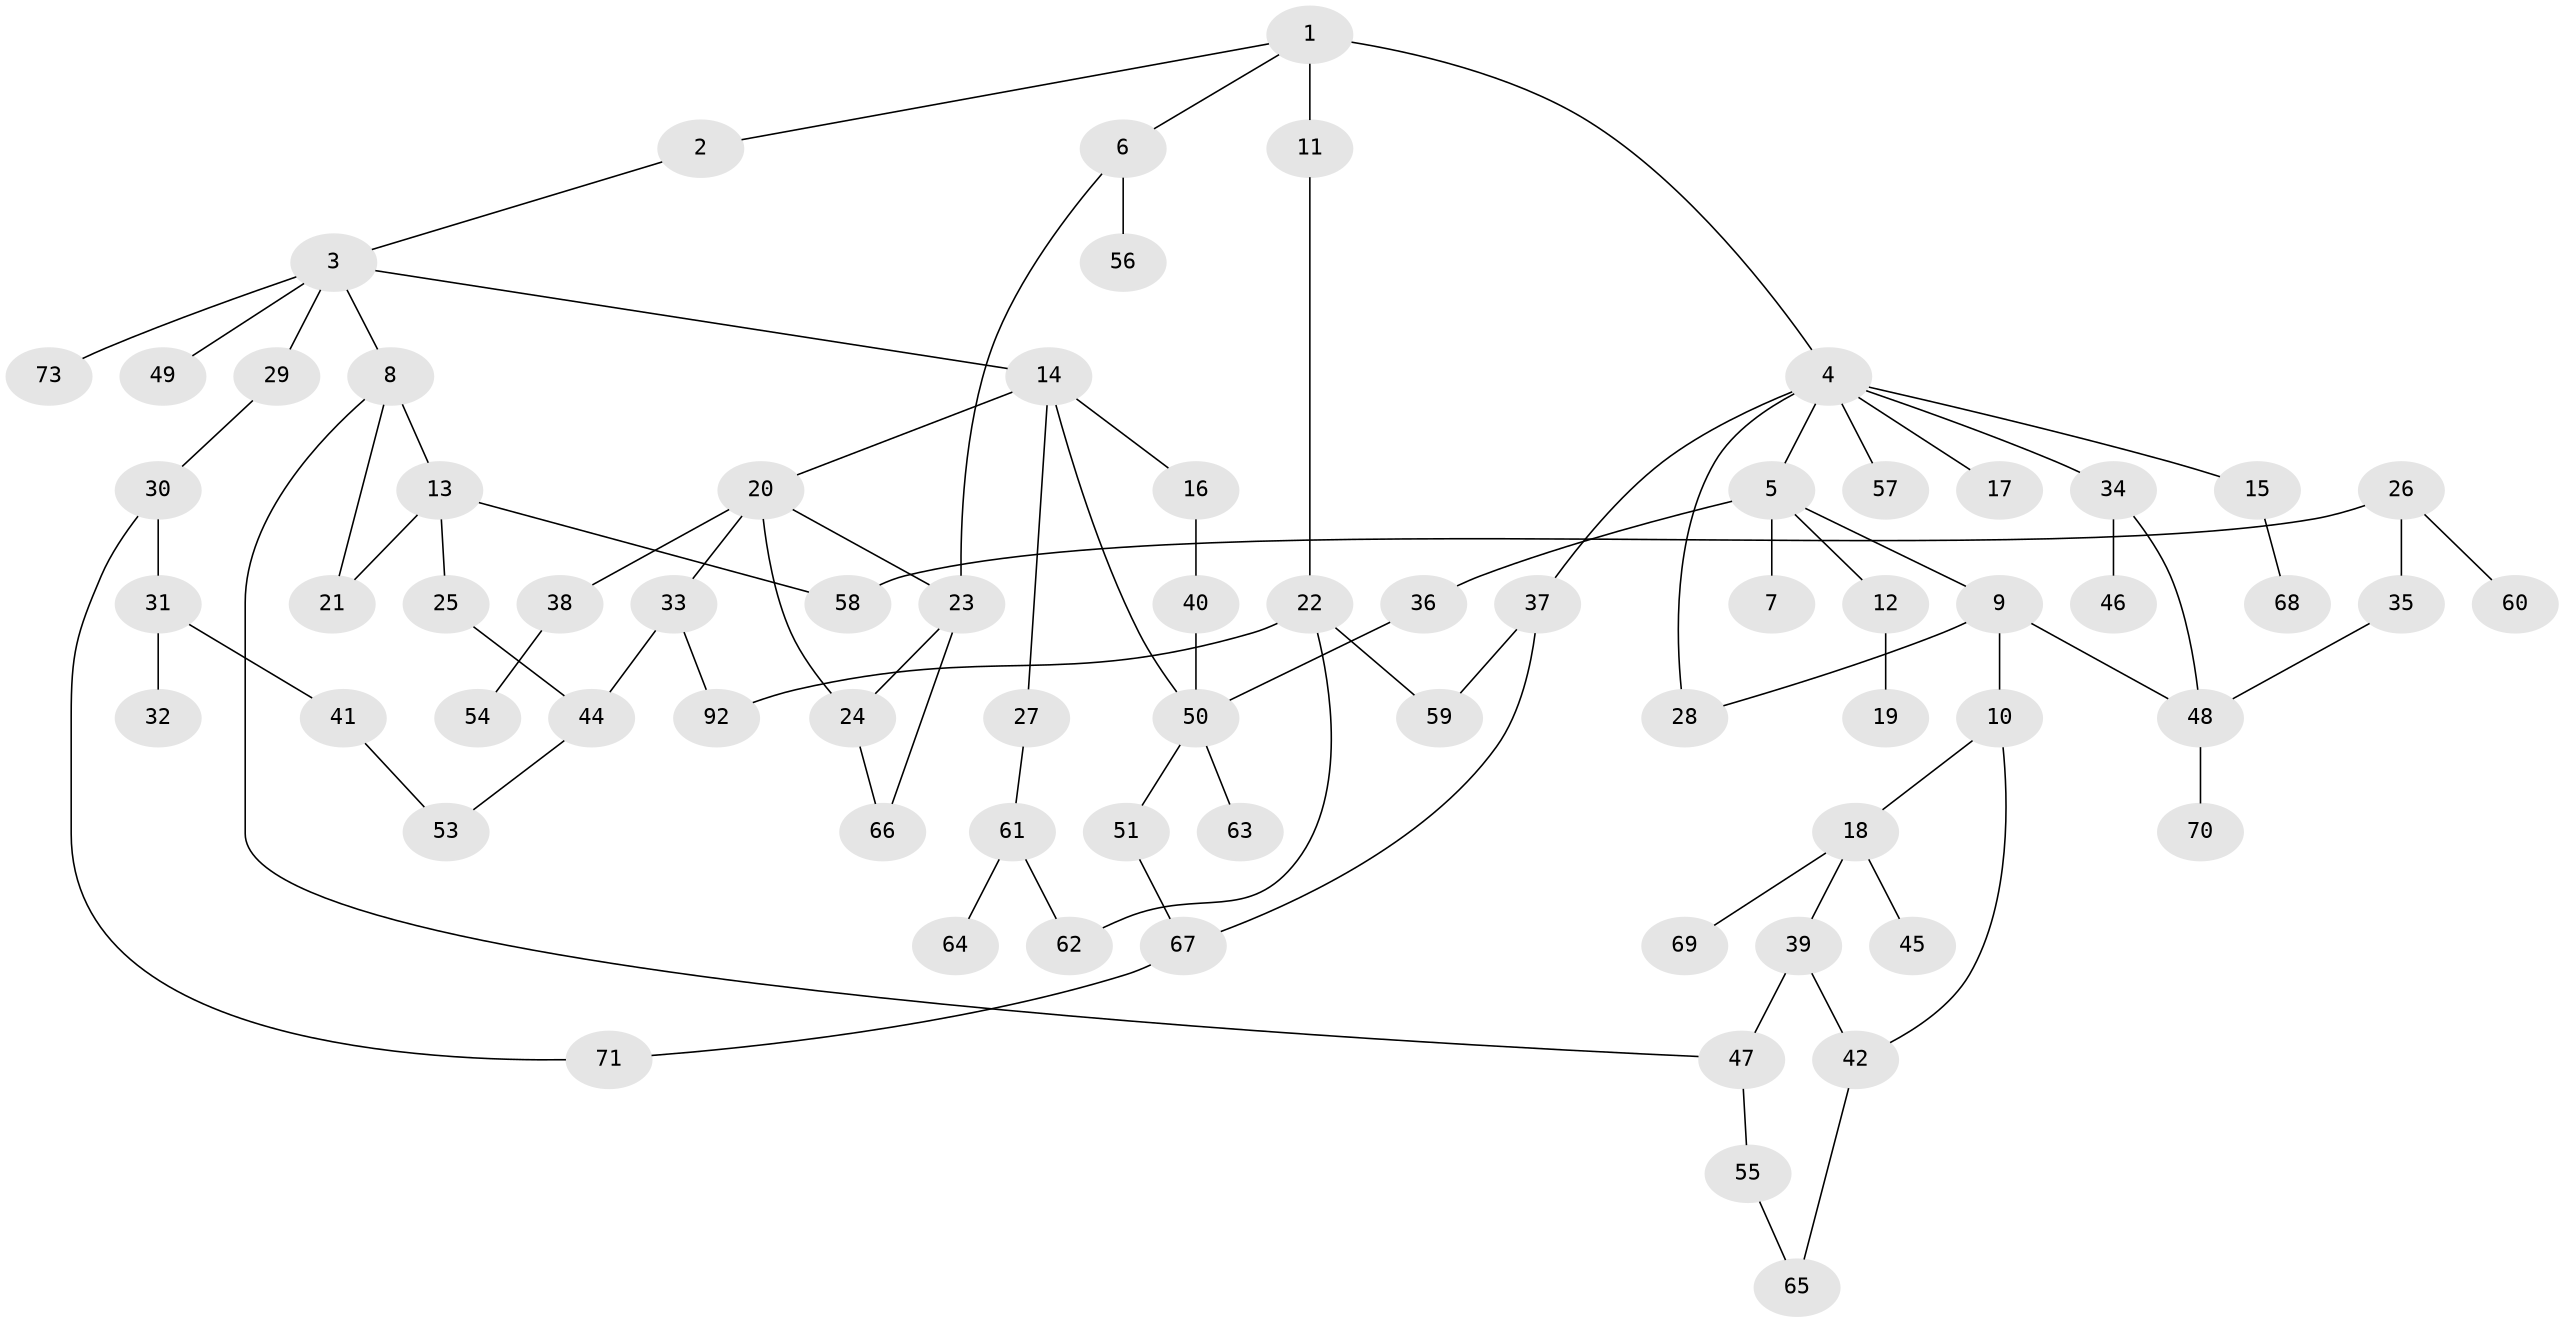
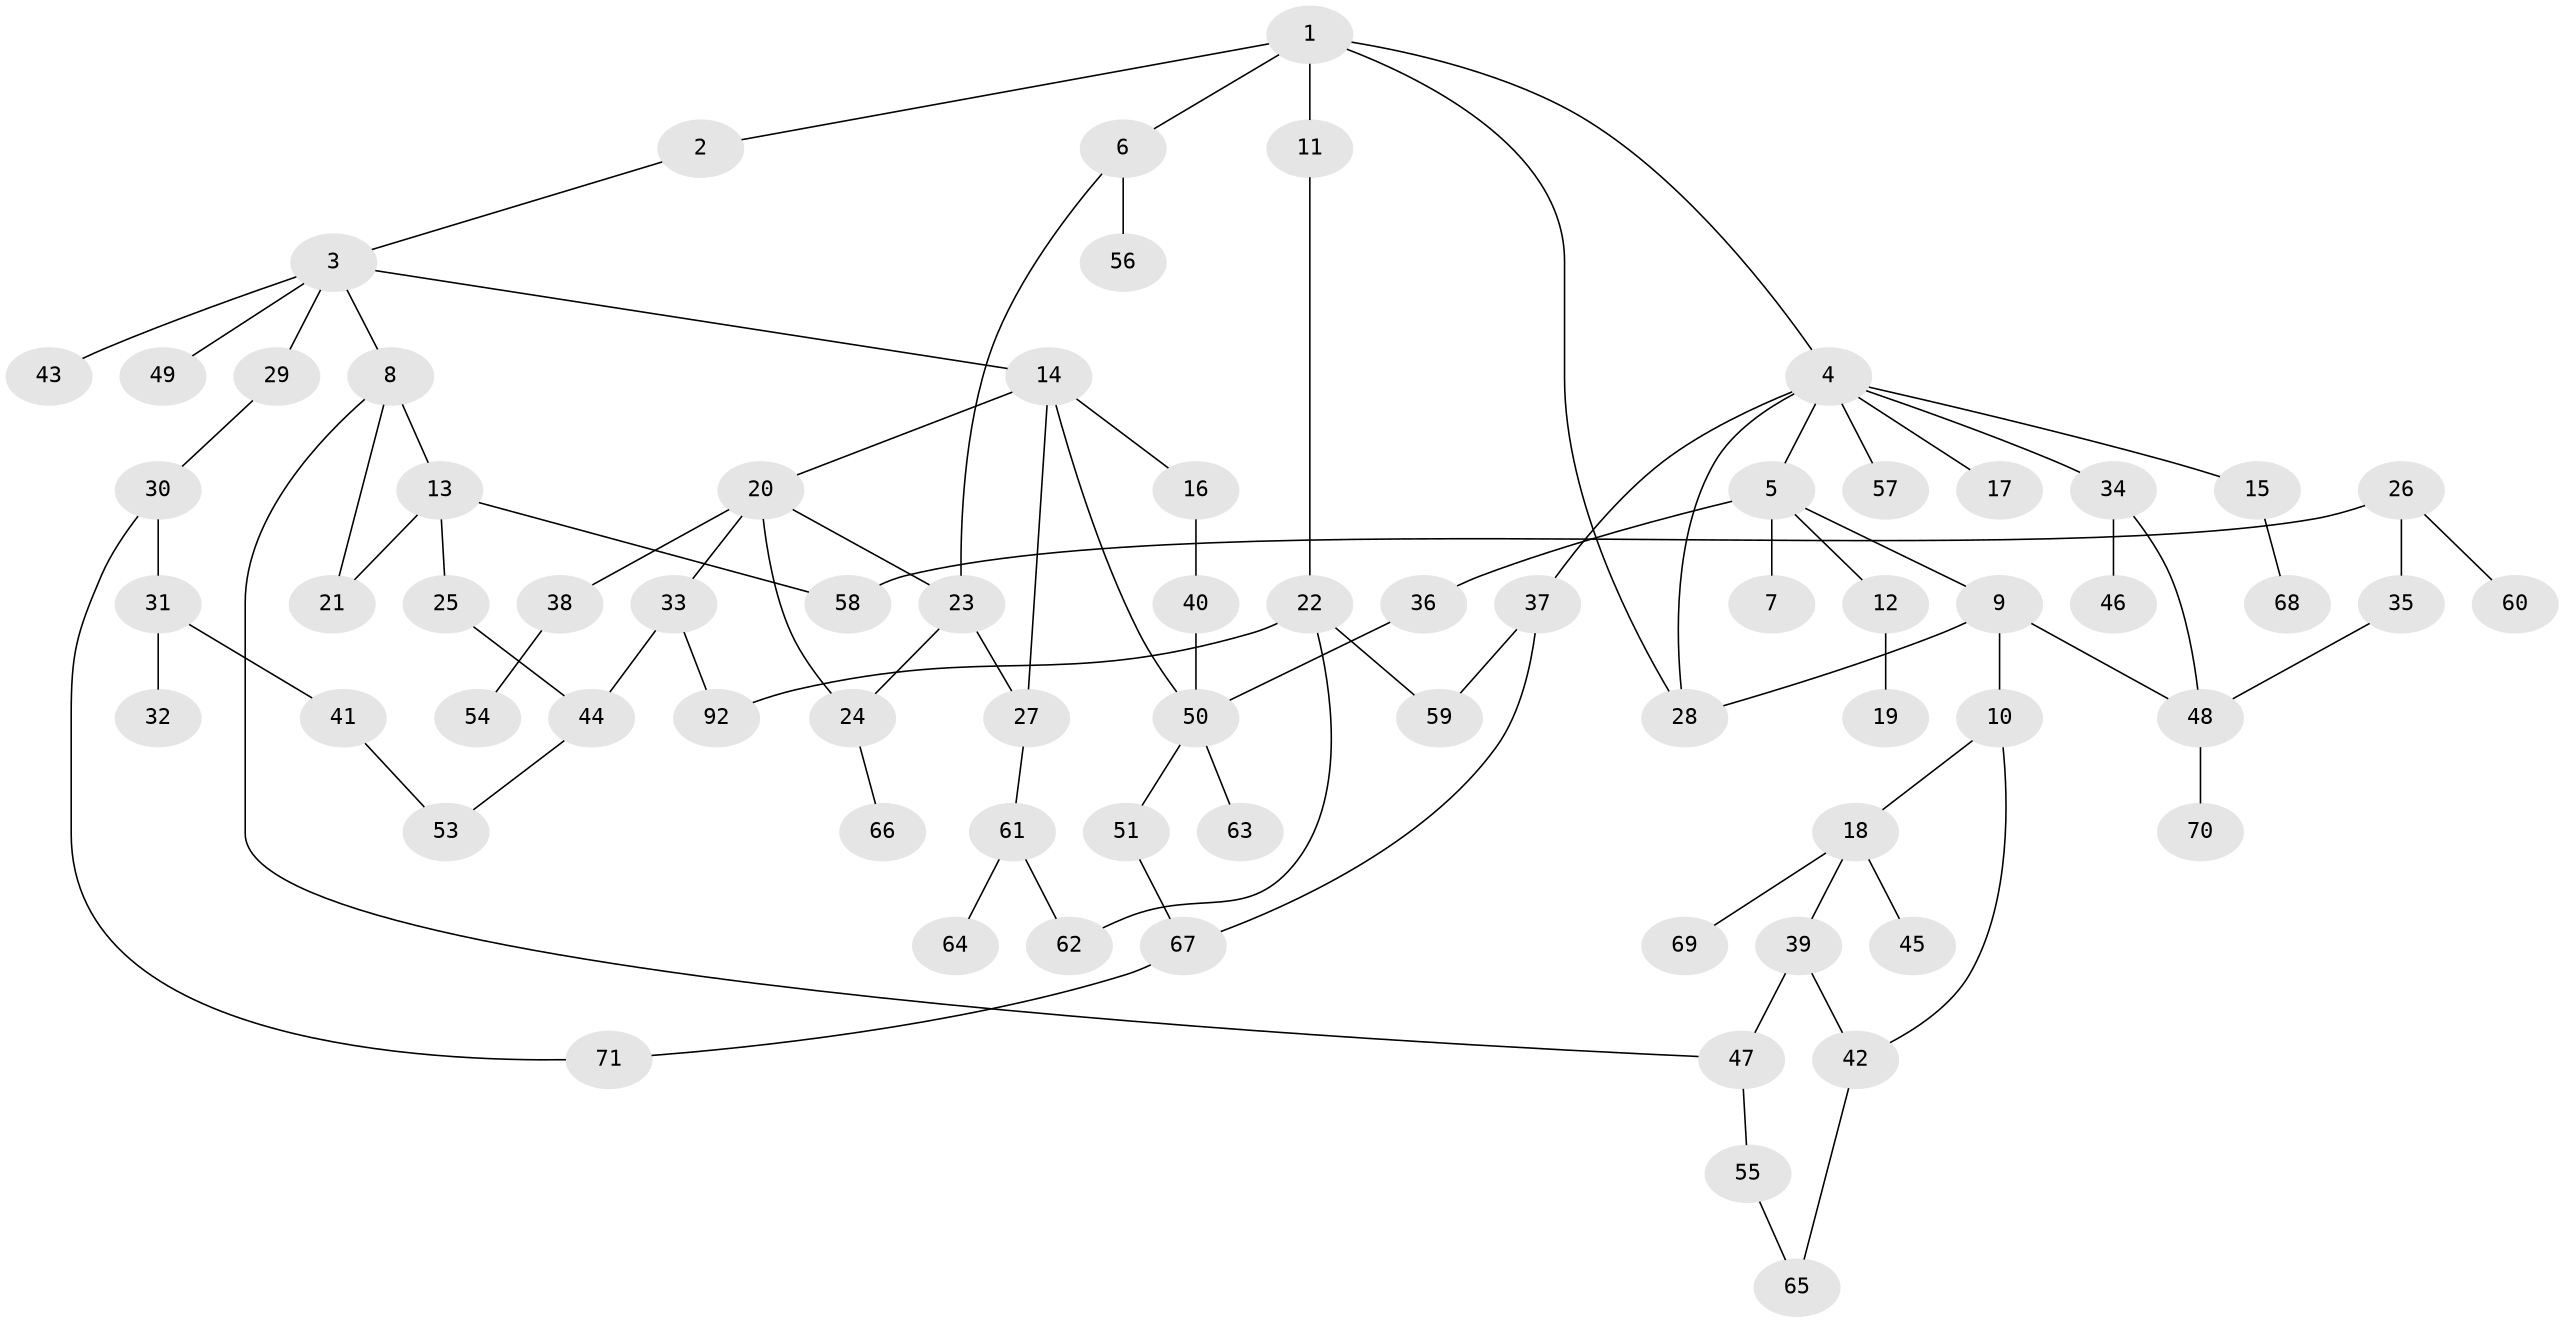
none -> (1565, 326)
(49, 377) -> (49, 377)
(922, 718) -> (991, 655)
